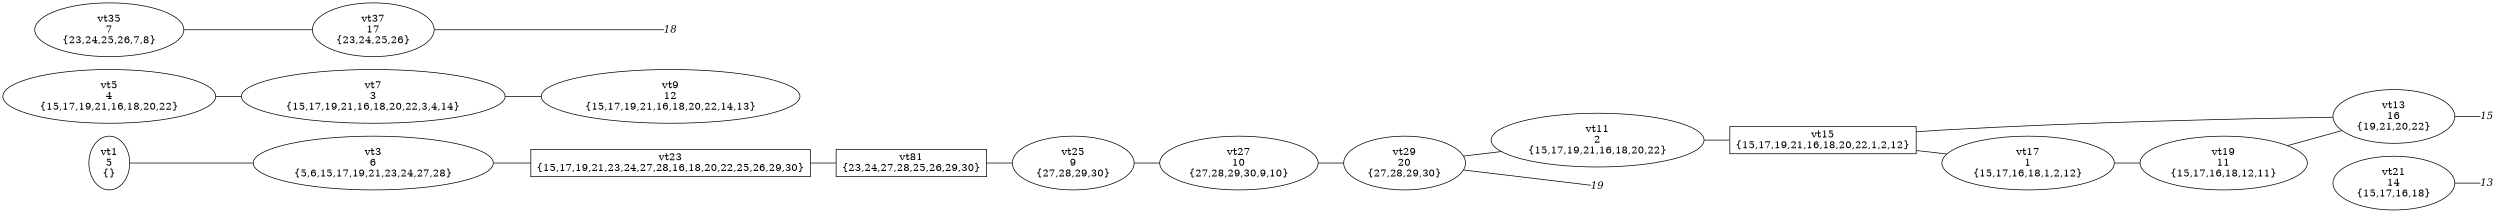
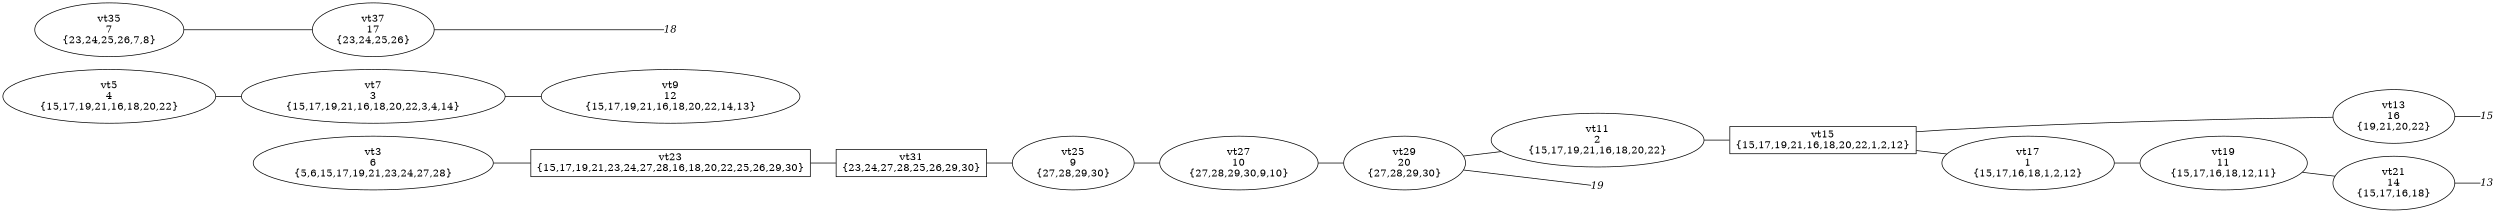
(2315, 138) -> (2319, 174)
(109, 163) -> none
(911, 163) -> (911, 163)
